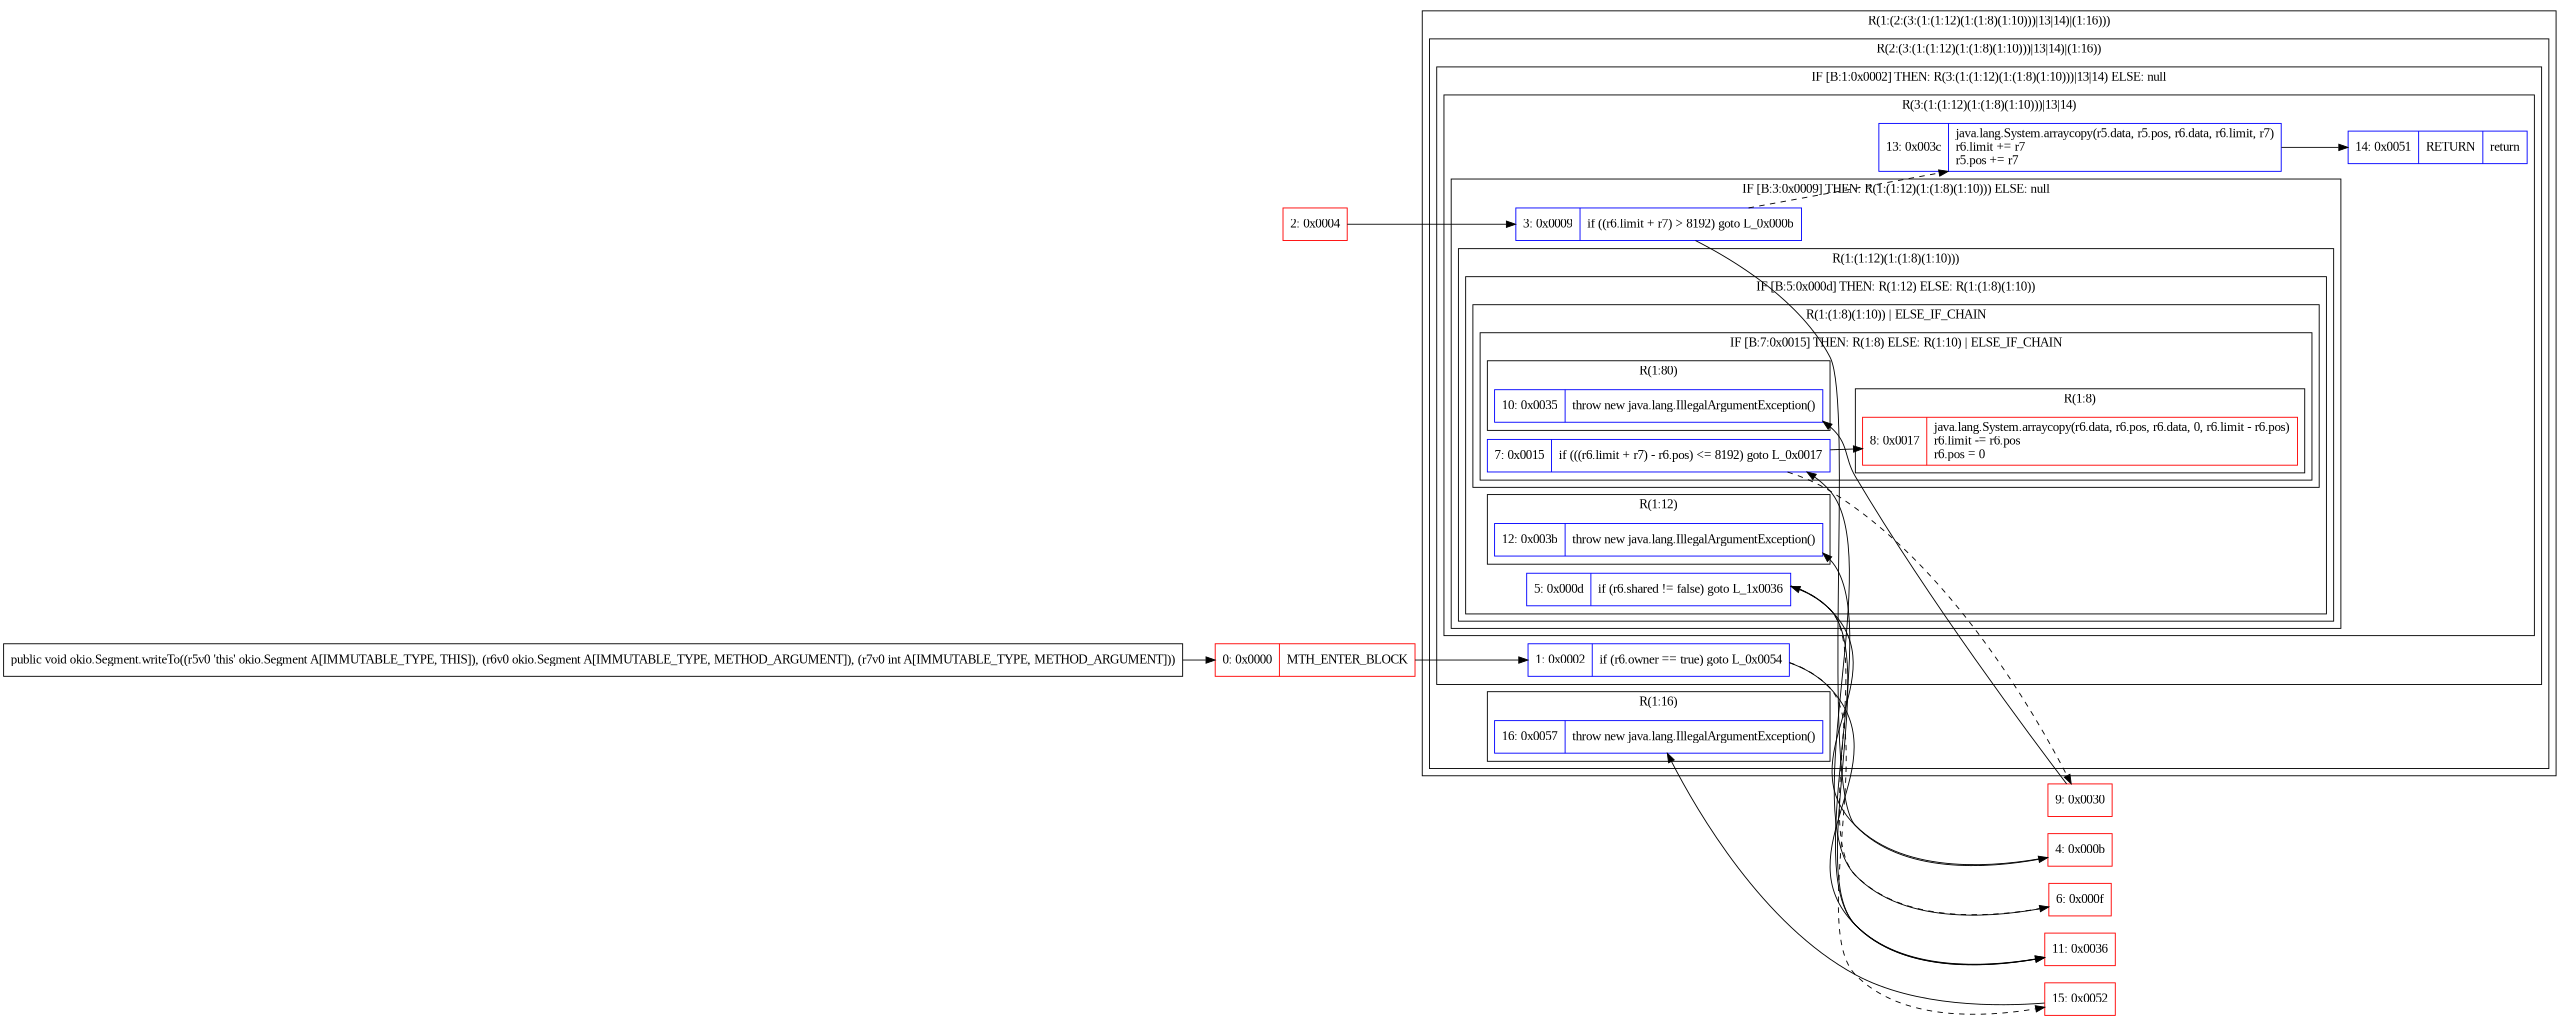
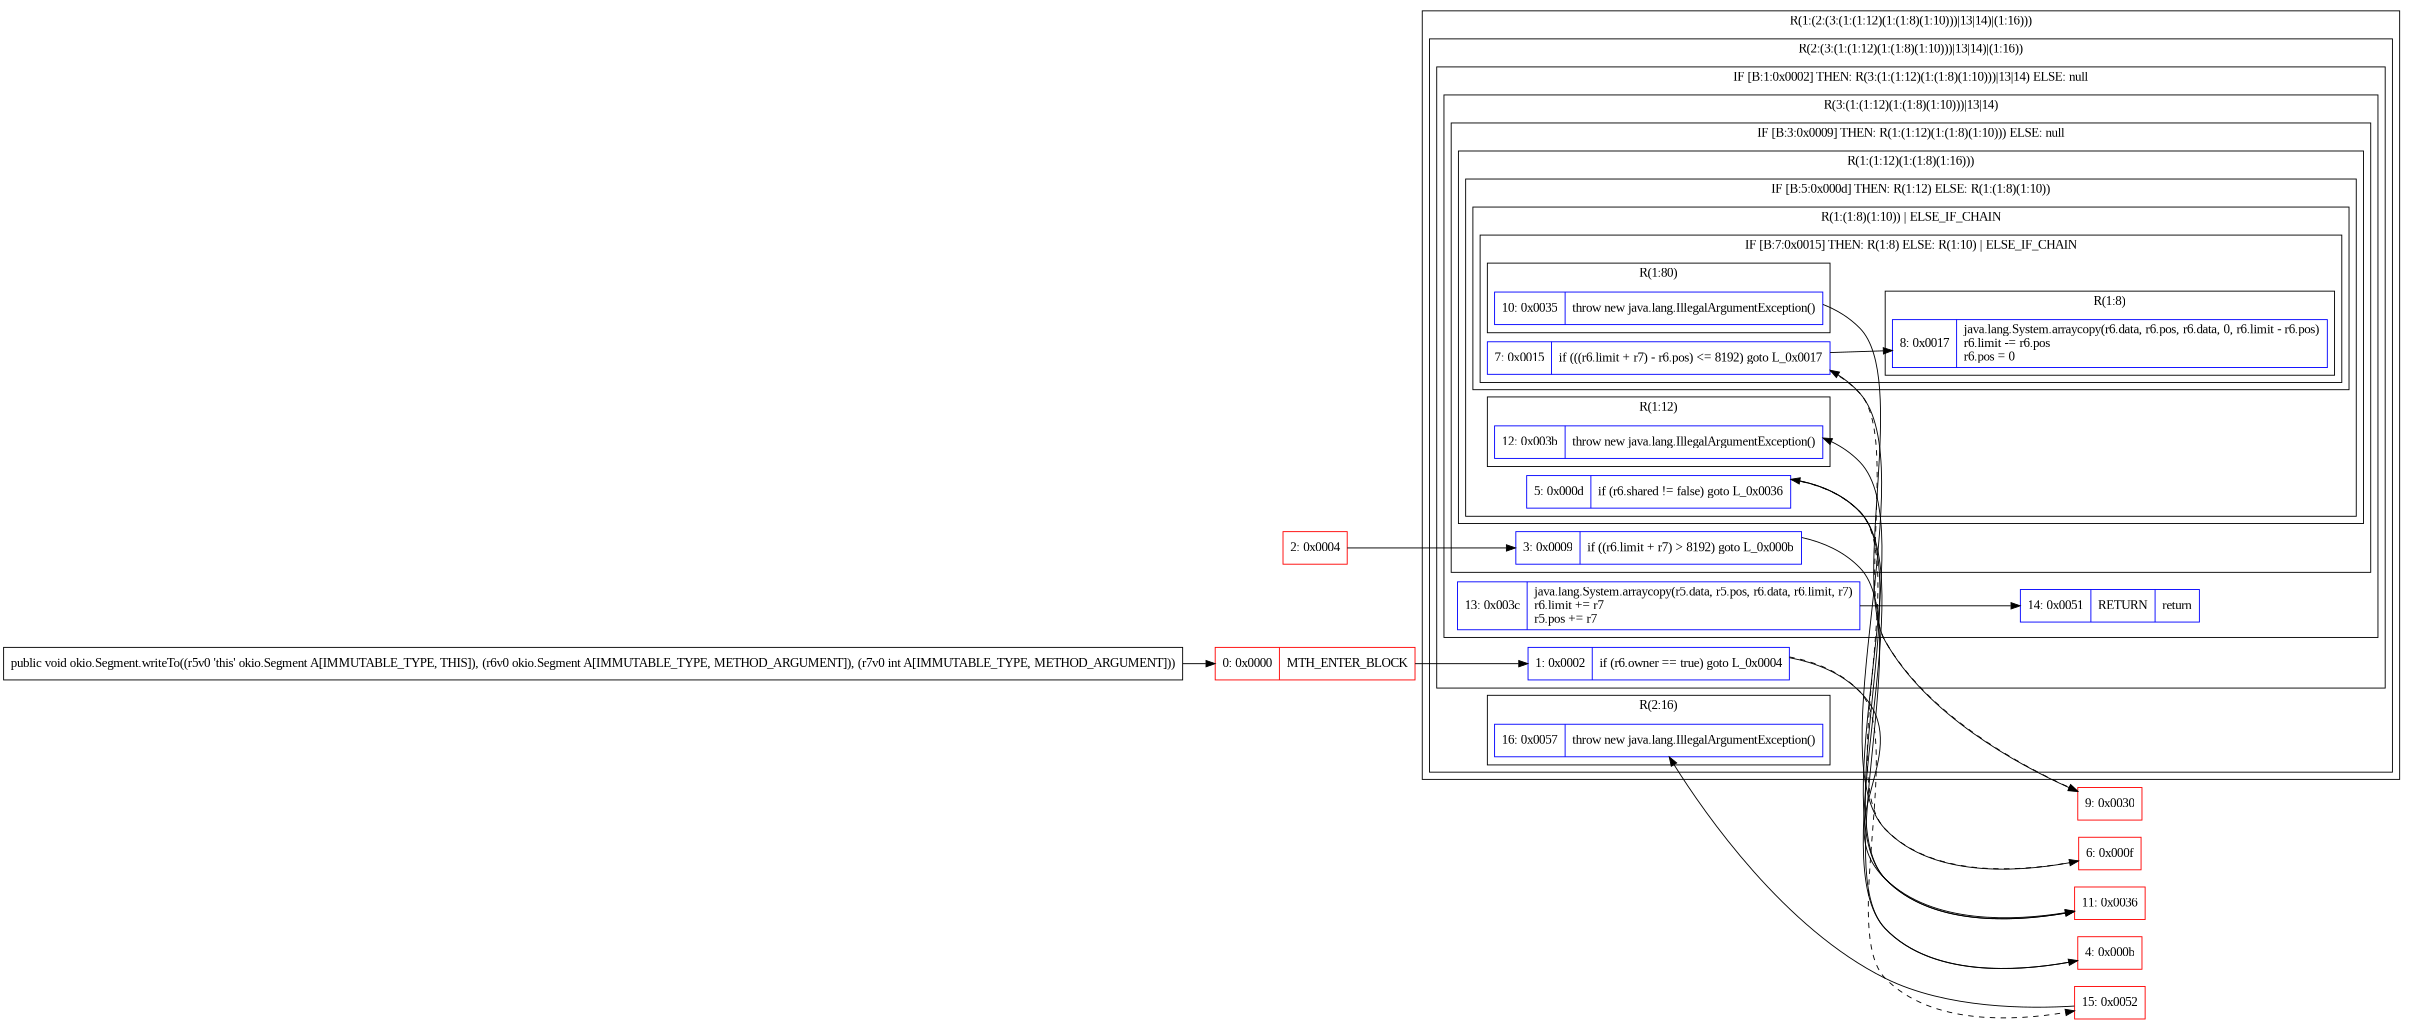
(1844, 191) -> none
(1896, 259) -> (1911, 161)
(2080, 441) -> (2110, 344)
(1691, 589) -> (1691, 491)
(1935, 601) -> (1874, 581)
(1691, 660) -> (1691, 663)
(1659, 702) -> (1659, 706)
